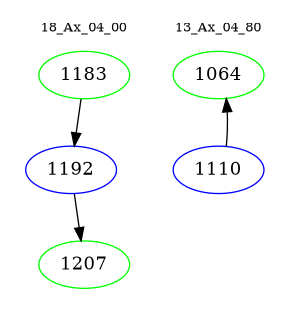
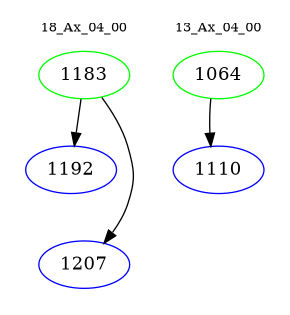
(219, 28) -> (219, 28)
(227, 129) -> (210, 116)
(77, 211) -> (132, 164)
(84, 265) -> (84, 265)
